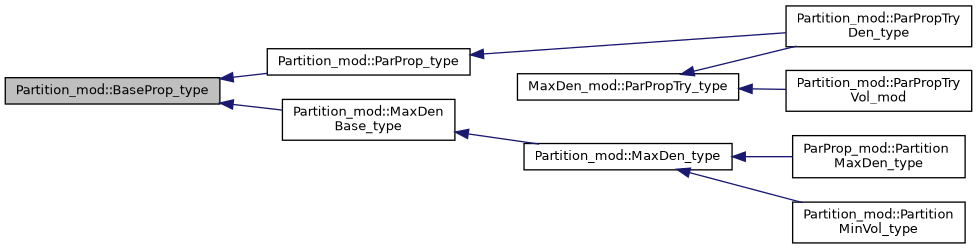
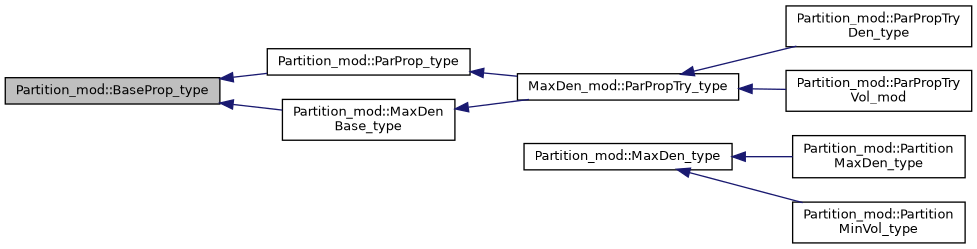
(635, 43) -> (500, 75)
(504, 139) -> (499, 103)
(879, 157) -> (879, 157)
